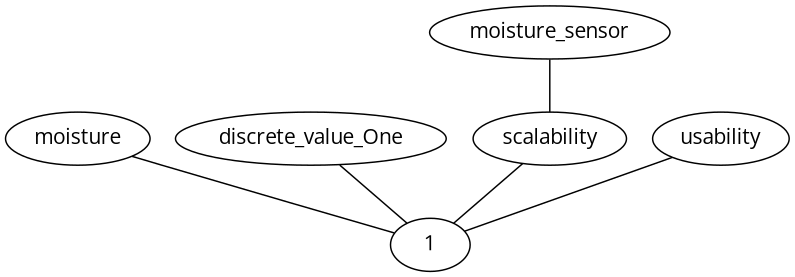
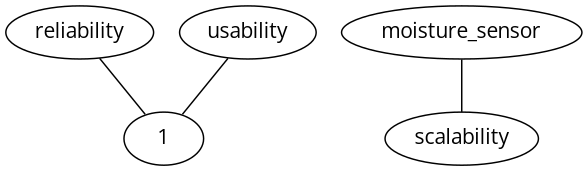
(78, 139) -> (80, 32)
(311, 139) -> none
(488, 193) -> none
